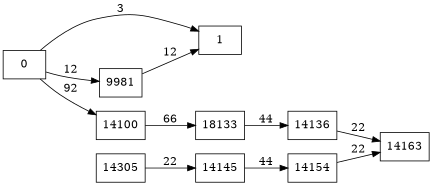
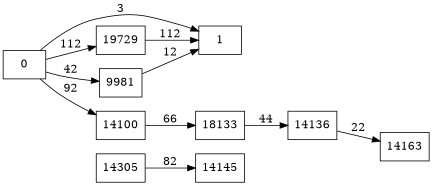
none -> (121, 40)
(71, 70) -> (71, 70)
(170, 162) -> (170, 162)
(312, 168) -> none
